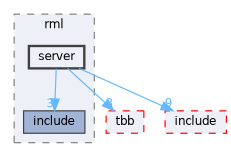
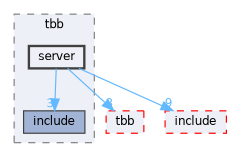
(54, 25) -> (54, 25)
